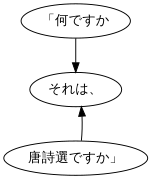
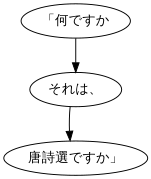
(82, 129) -> (69, 119)
